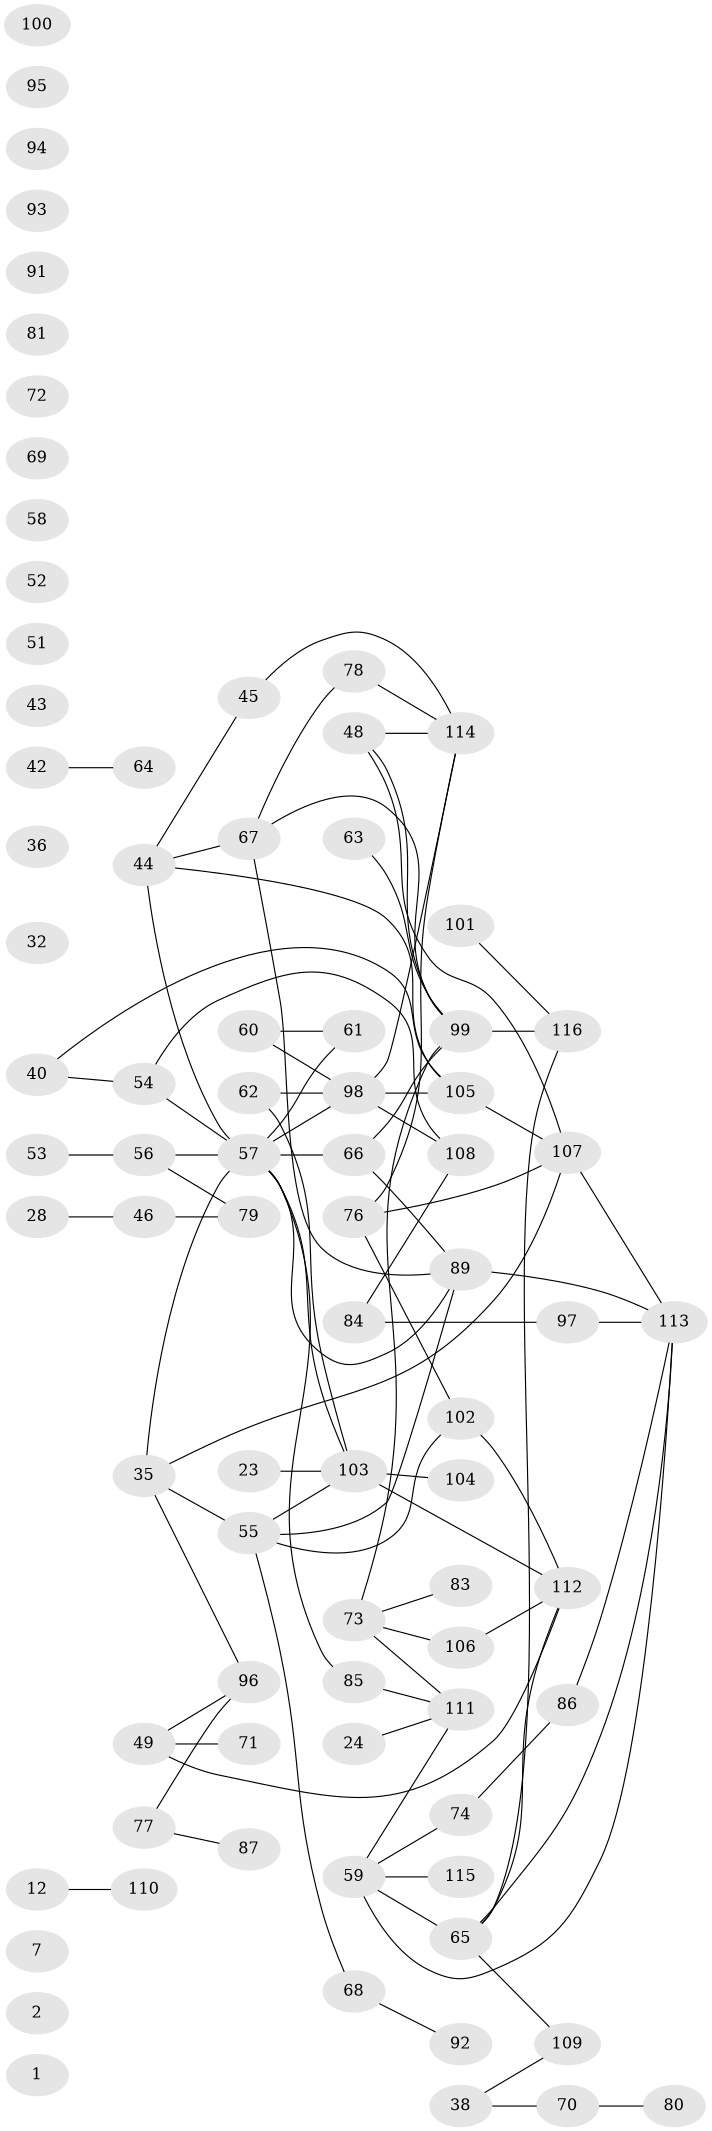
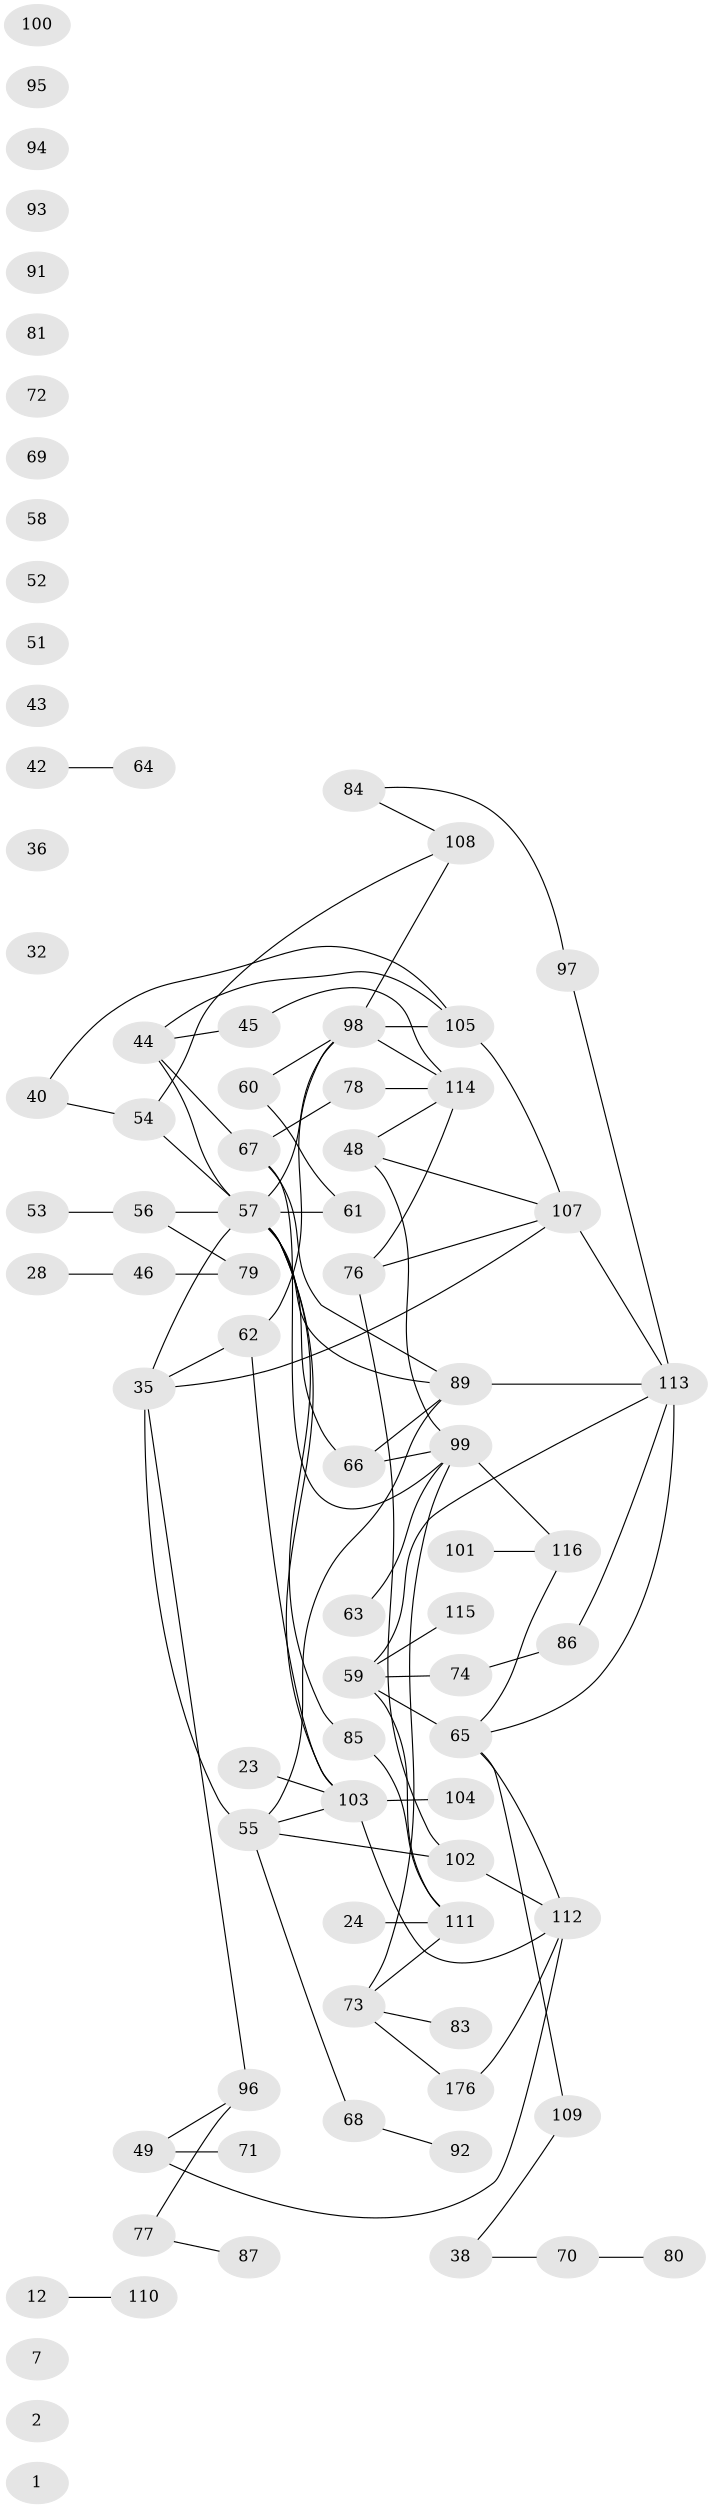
none -> (196, 1362)
(461, 1648) -> (461, 2090)
